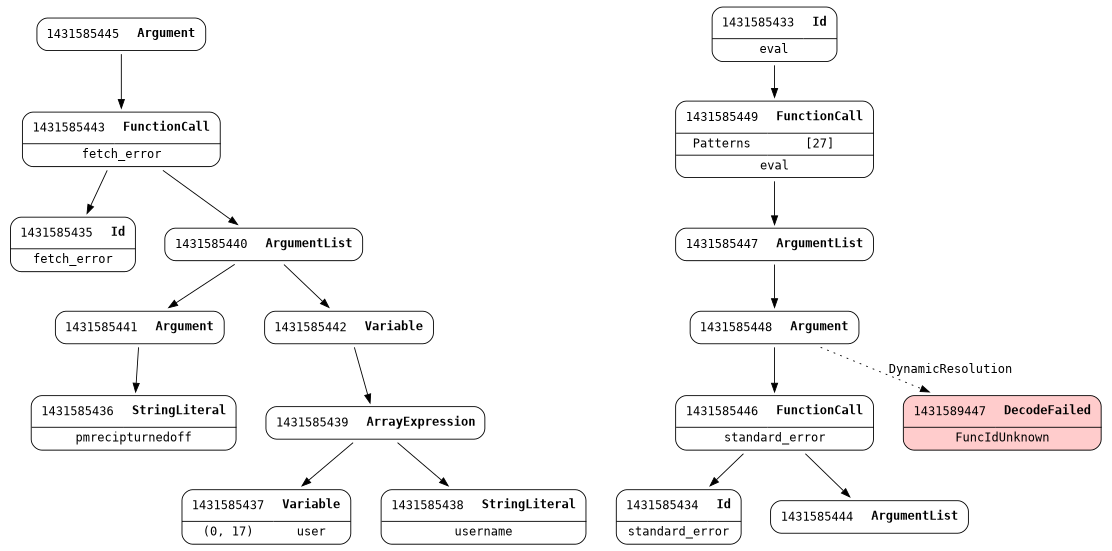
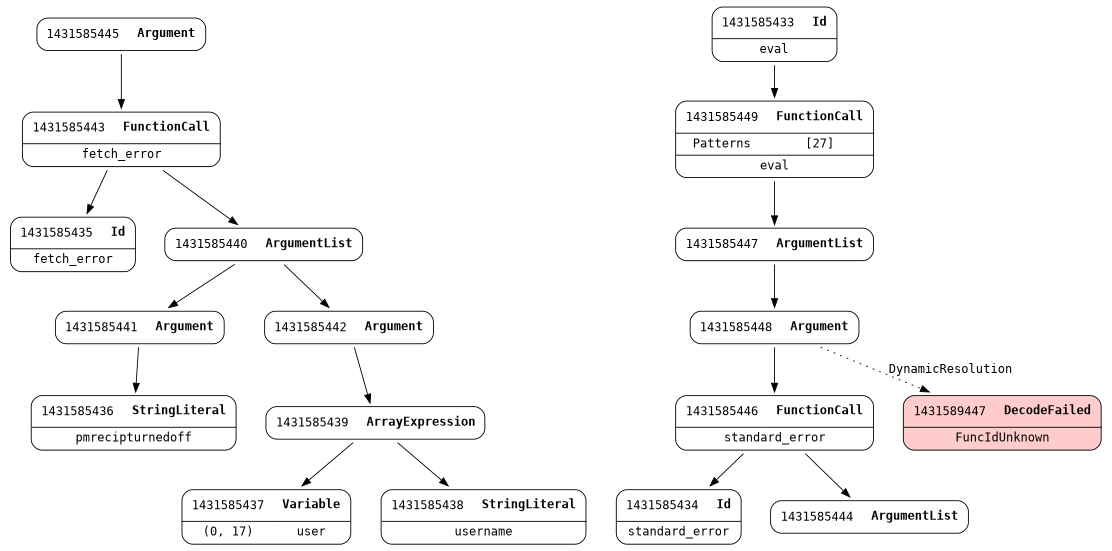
(394, 327) -> (394, 327)
